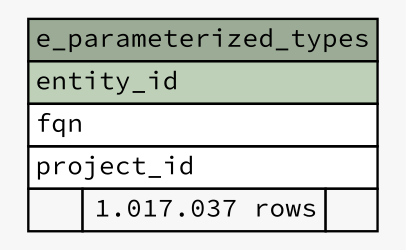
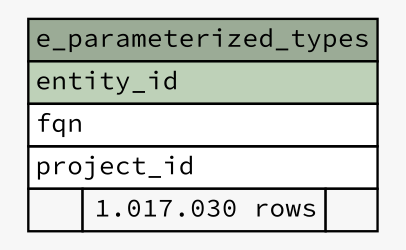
(206, 209) -> (206, 209)
